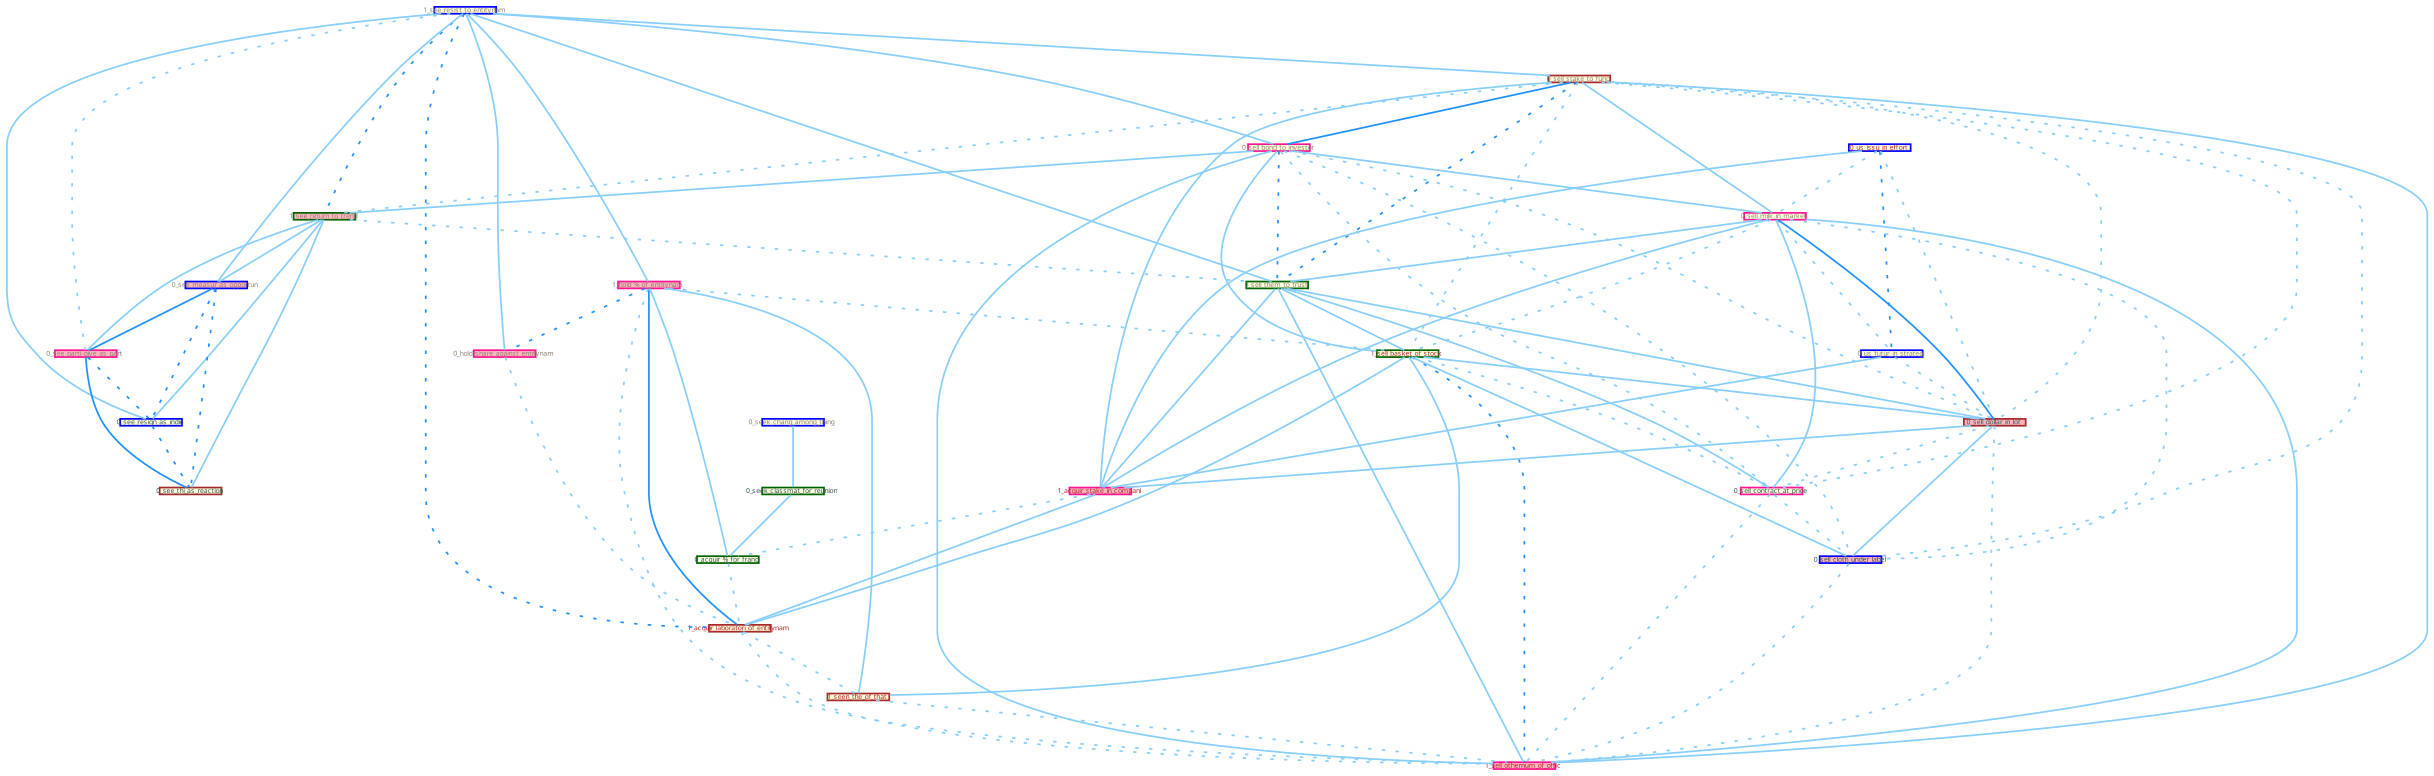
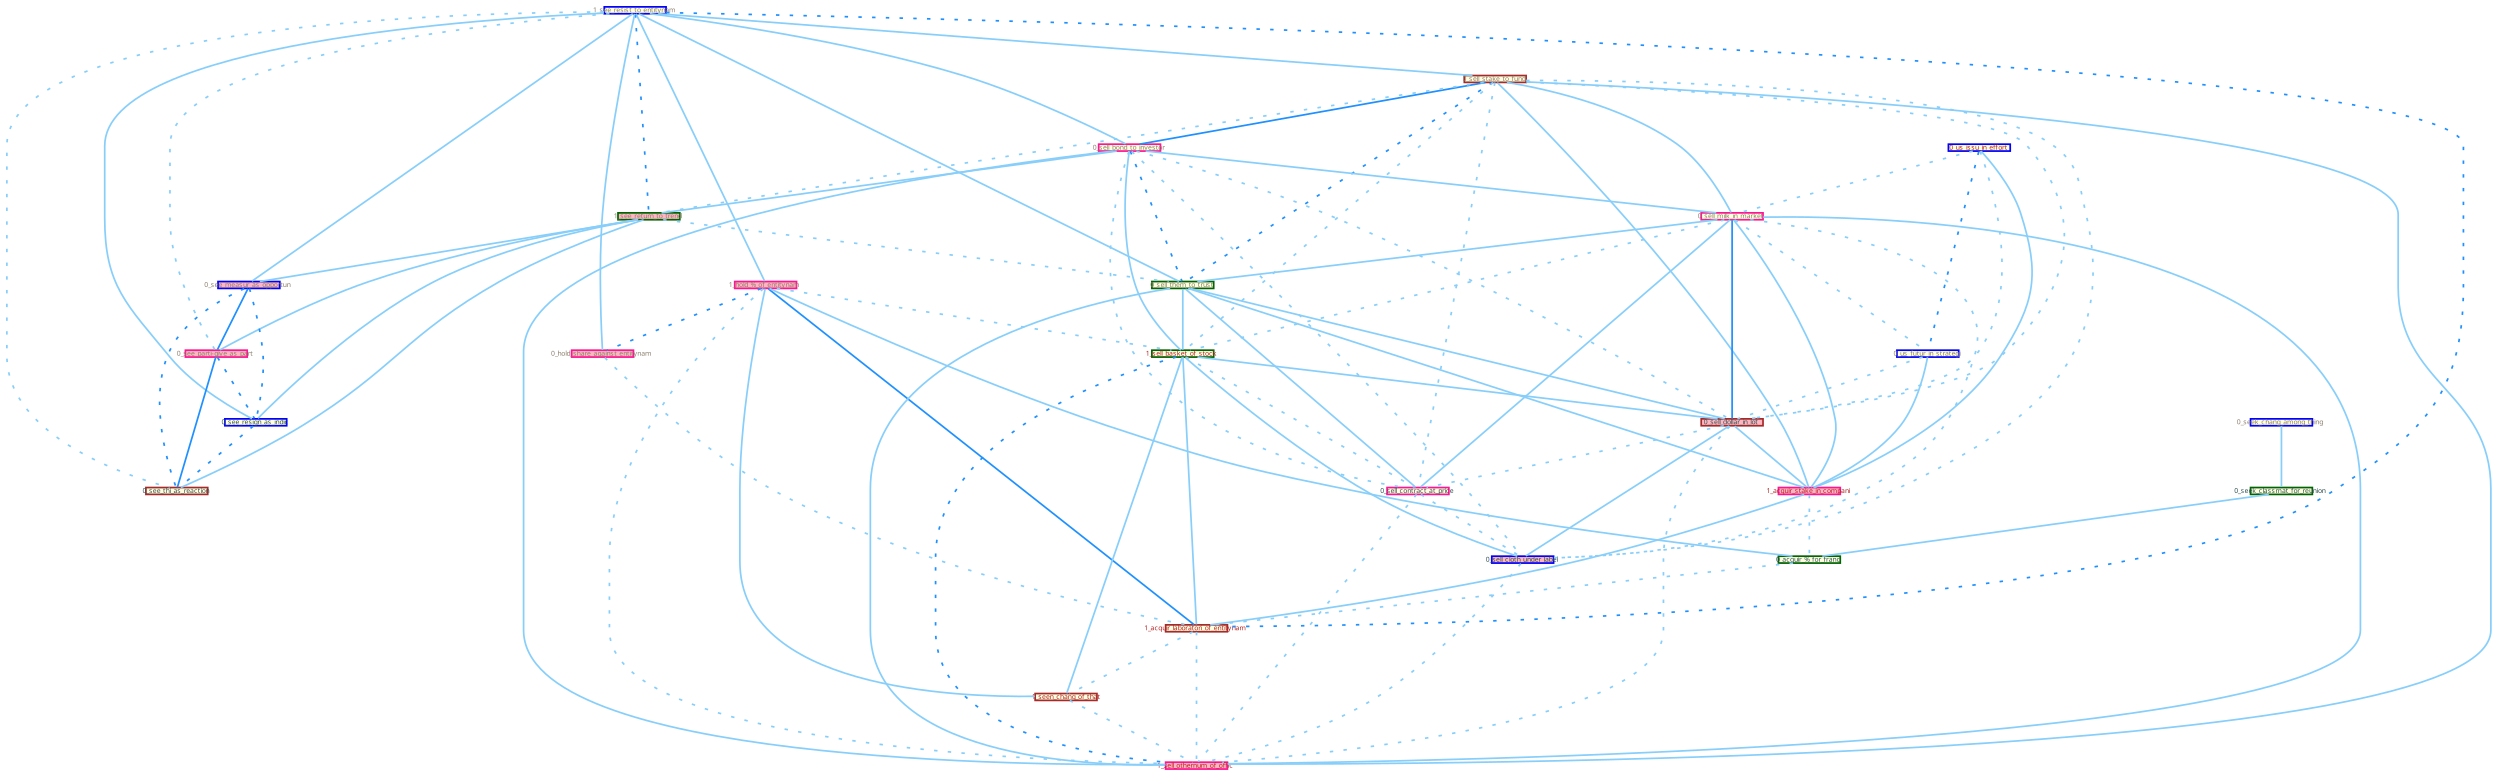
none -> (76, 77)
(858, 697) -> (1066, 697)
